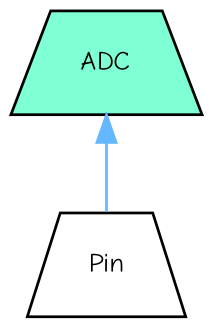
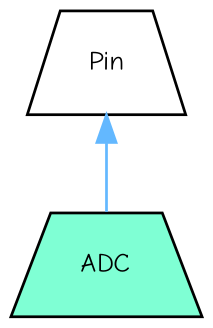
(106, 178) -> (106, 178)
